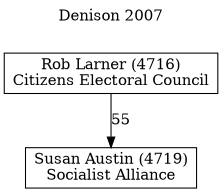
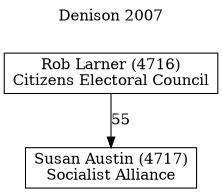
(111, 168) -> (111, 168)
